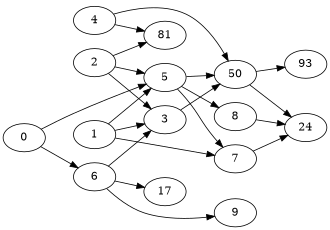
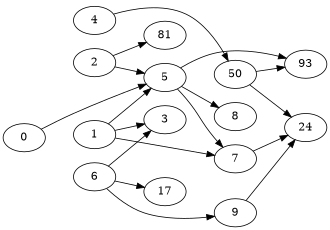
(126, 27) -> none
(196, 76) -> (231, 51)
(125, 87) -> none
(195, 100) -> none
(267, 121) -> (268, 173)
(56, 155) -> none
